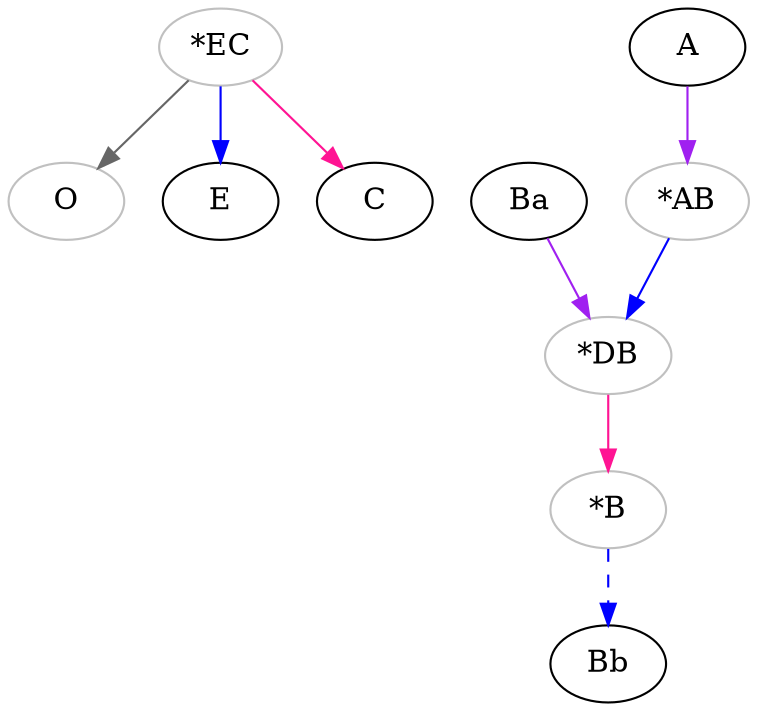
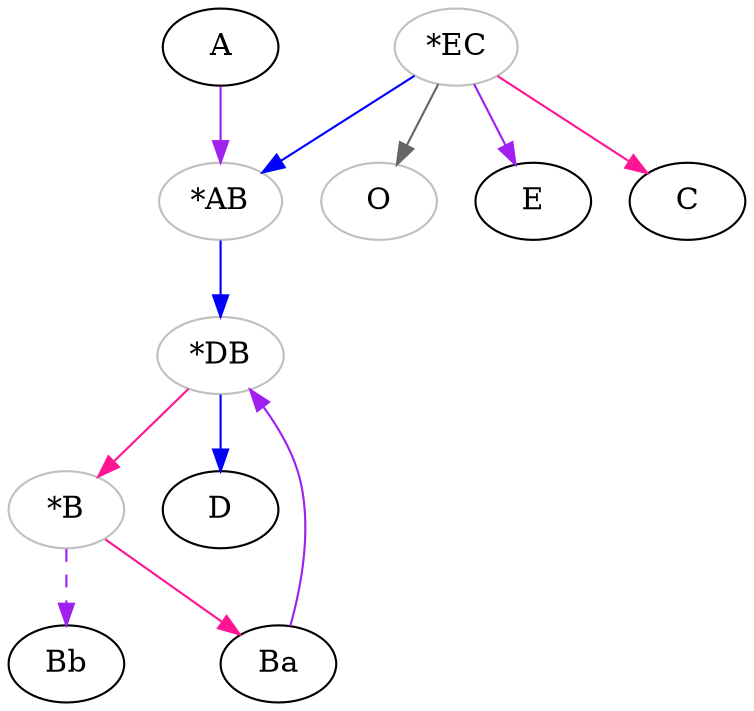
(221, 114) -> (490, 115)
none -> (348, 118)
none -> (221, 510)
(608, 576) -> (66, 576)
none -> (163, 580)
